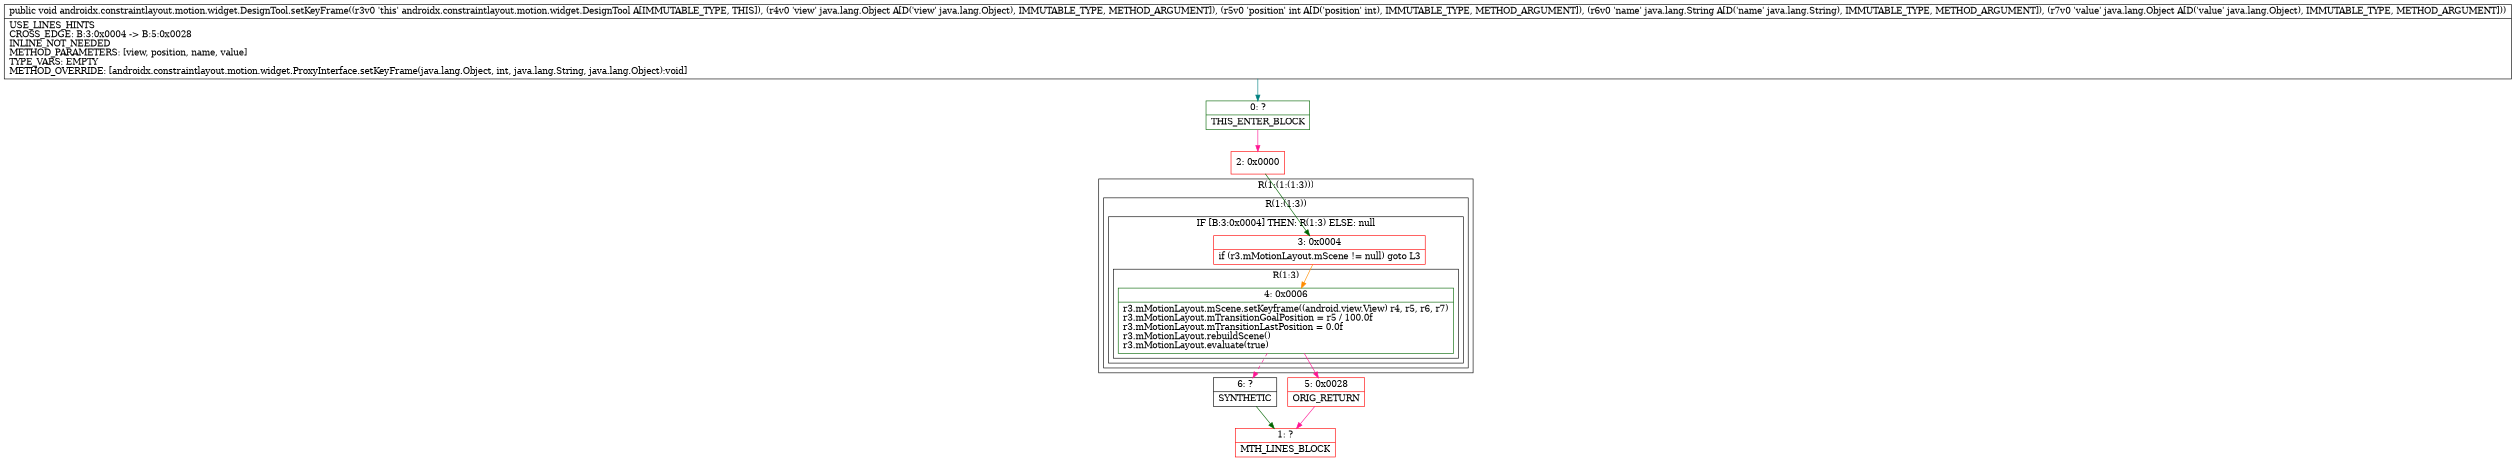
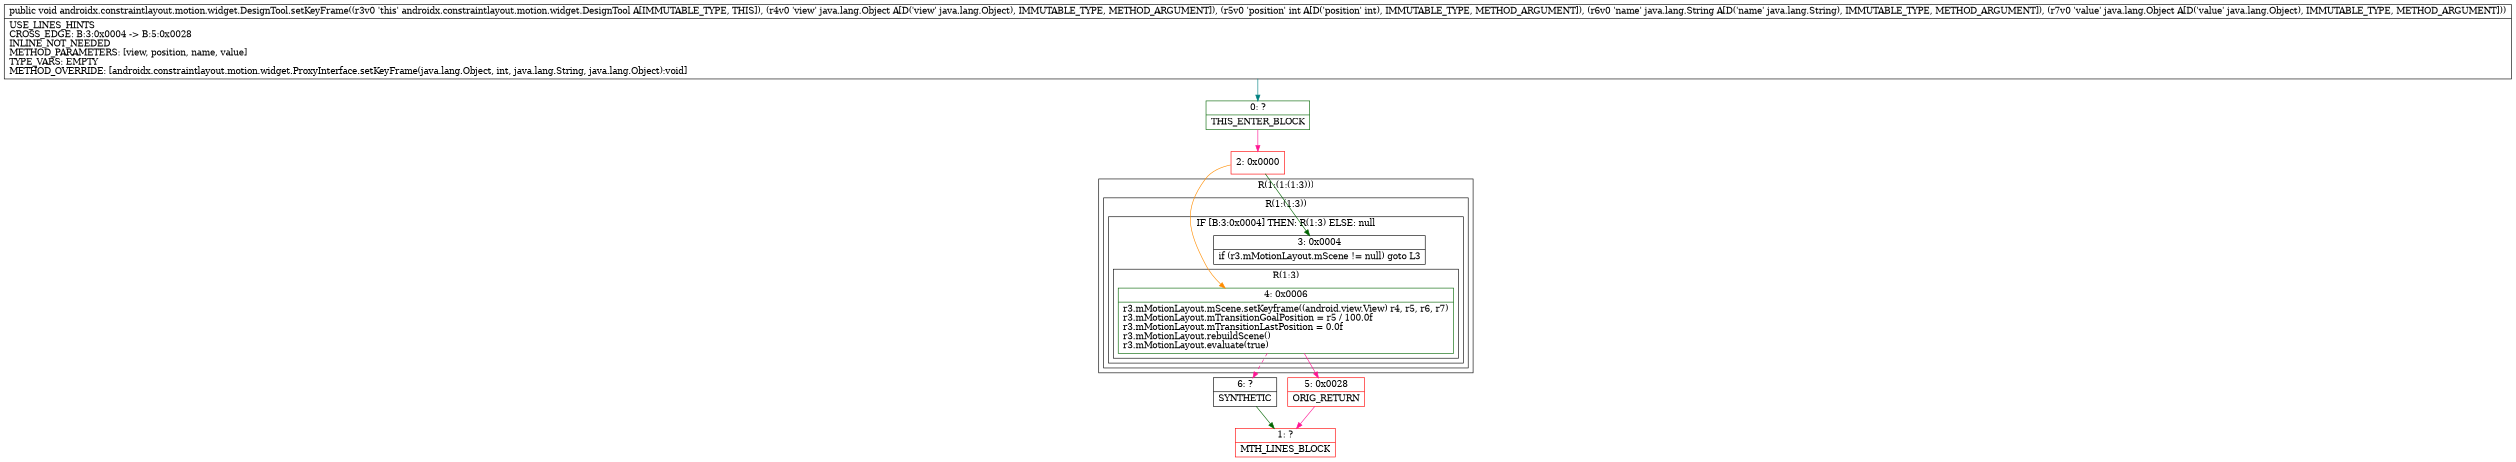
(1319, 250) -> (1319, 250)
(1308, 273) -> (1191, 223)
